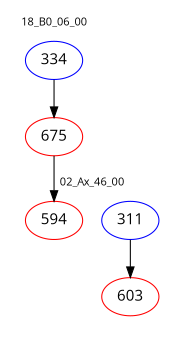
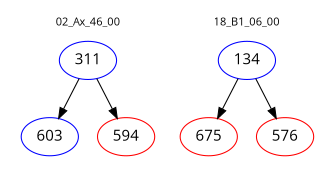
(55, 23) -> (247, 23)
(54, 60) -> (247, 60)
none -> (285, 137)
(54, 179) -> (105, 94)
(130, 297) -> (50, 137)
